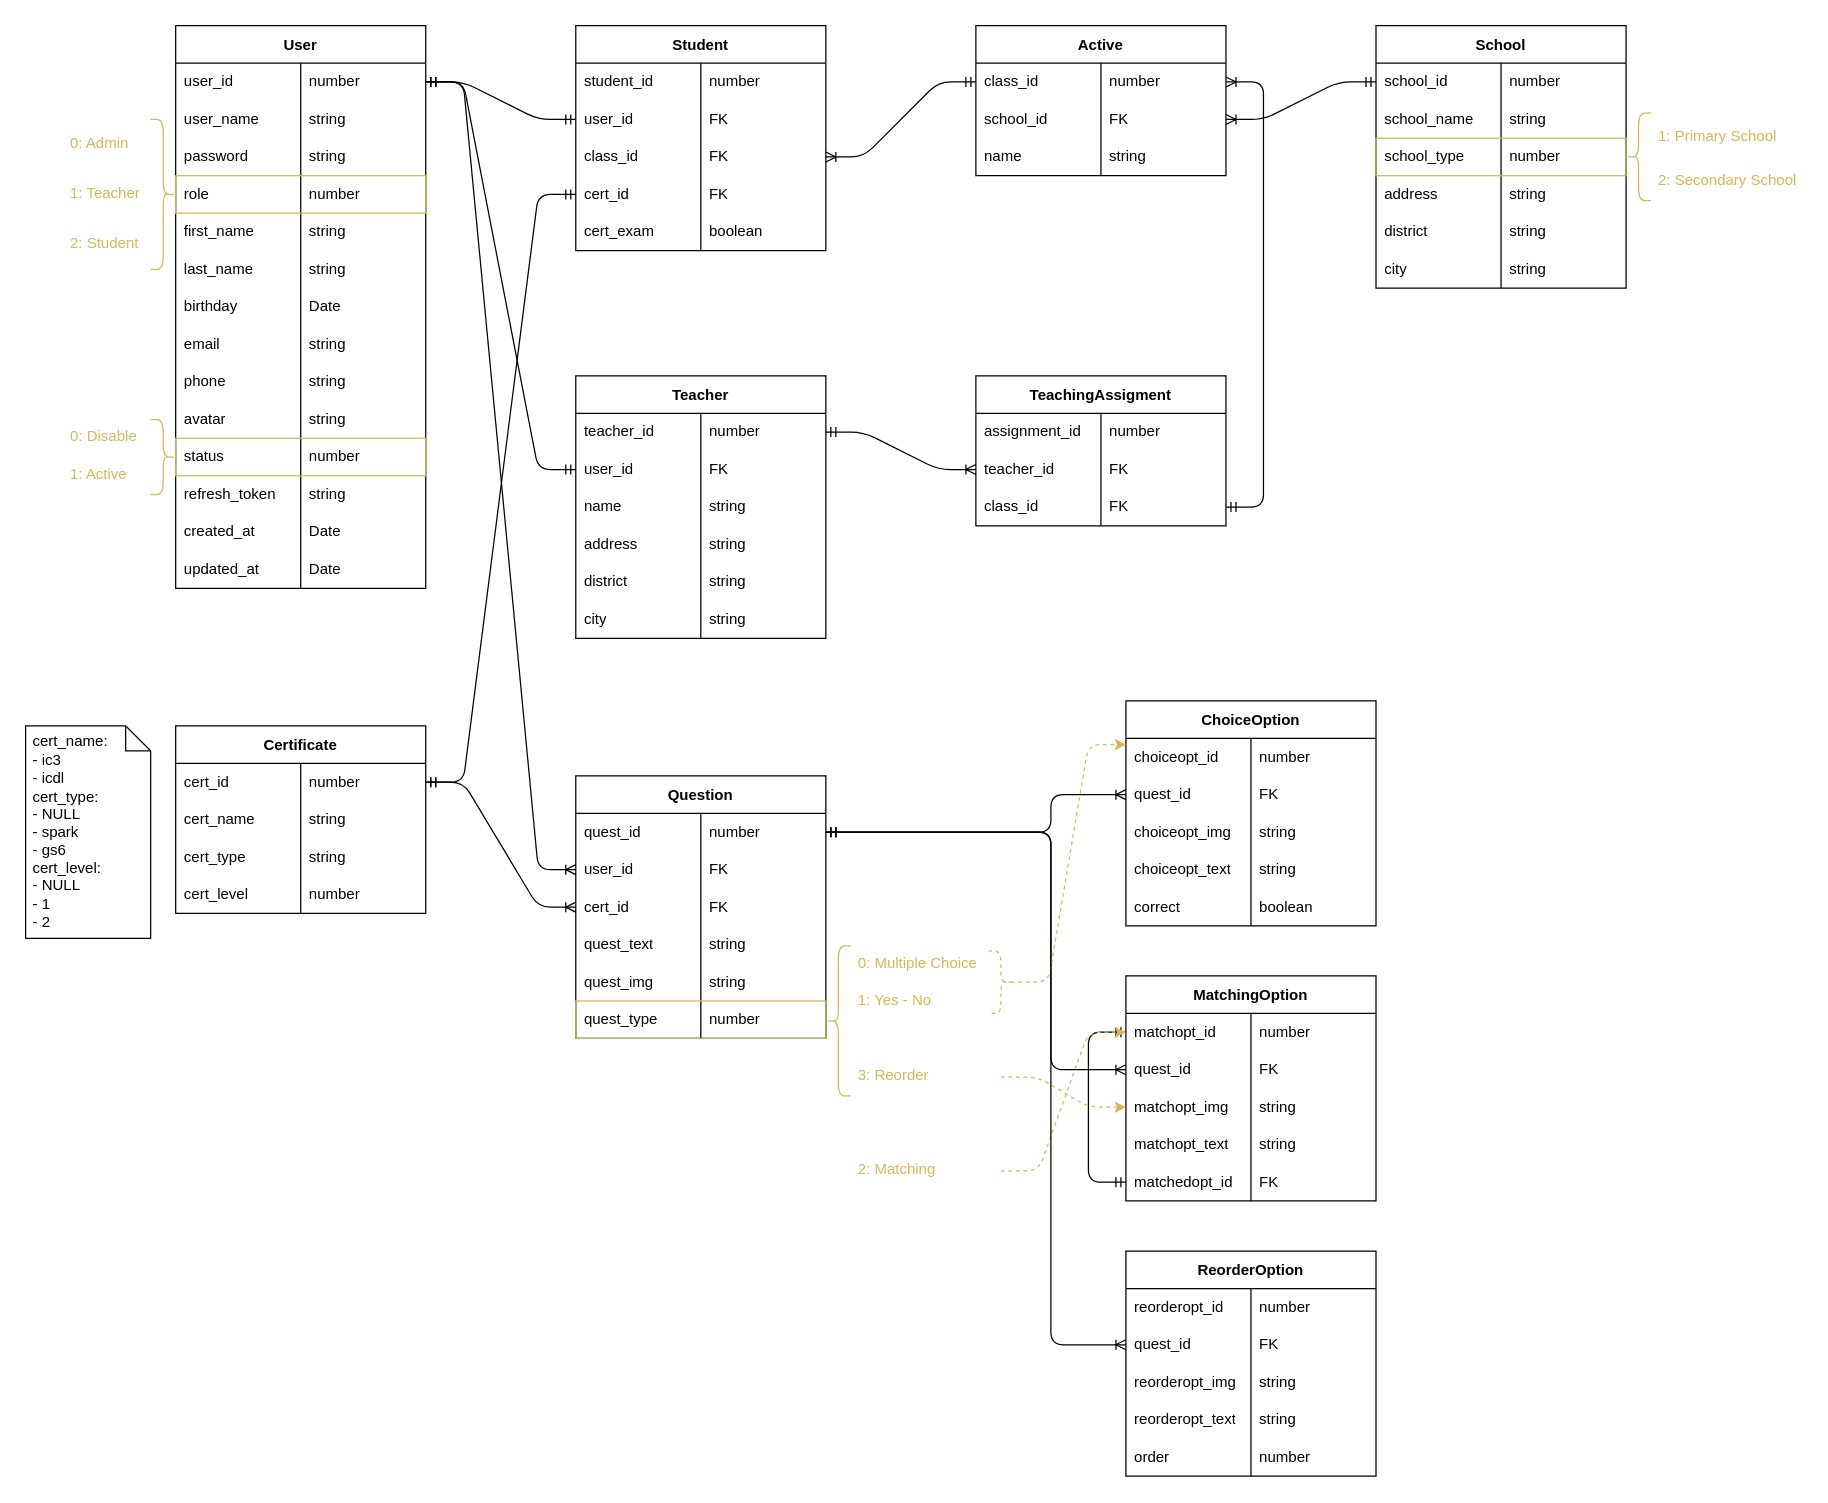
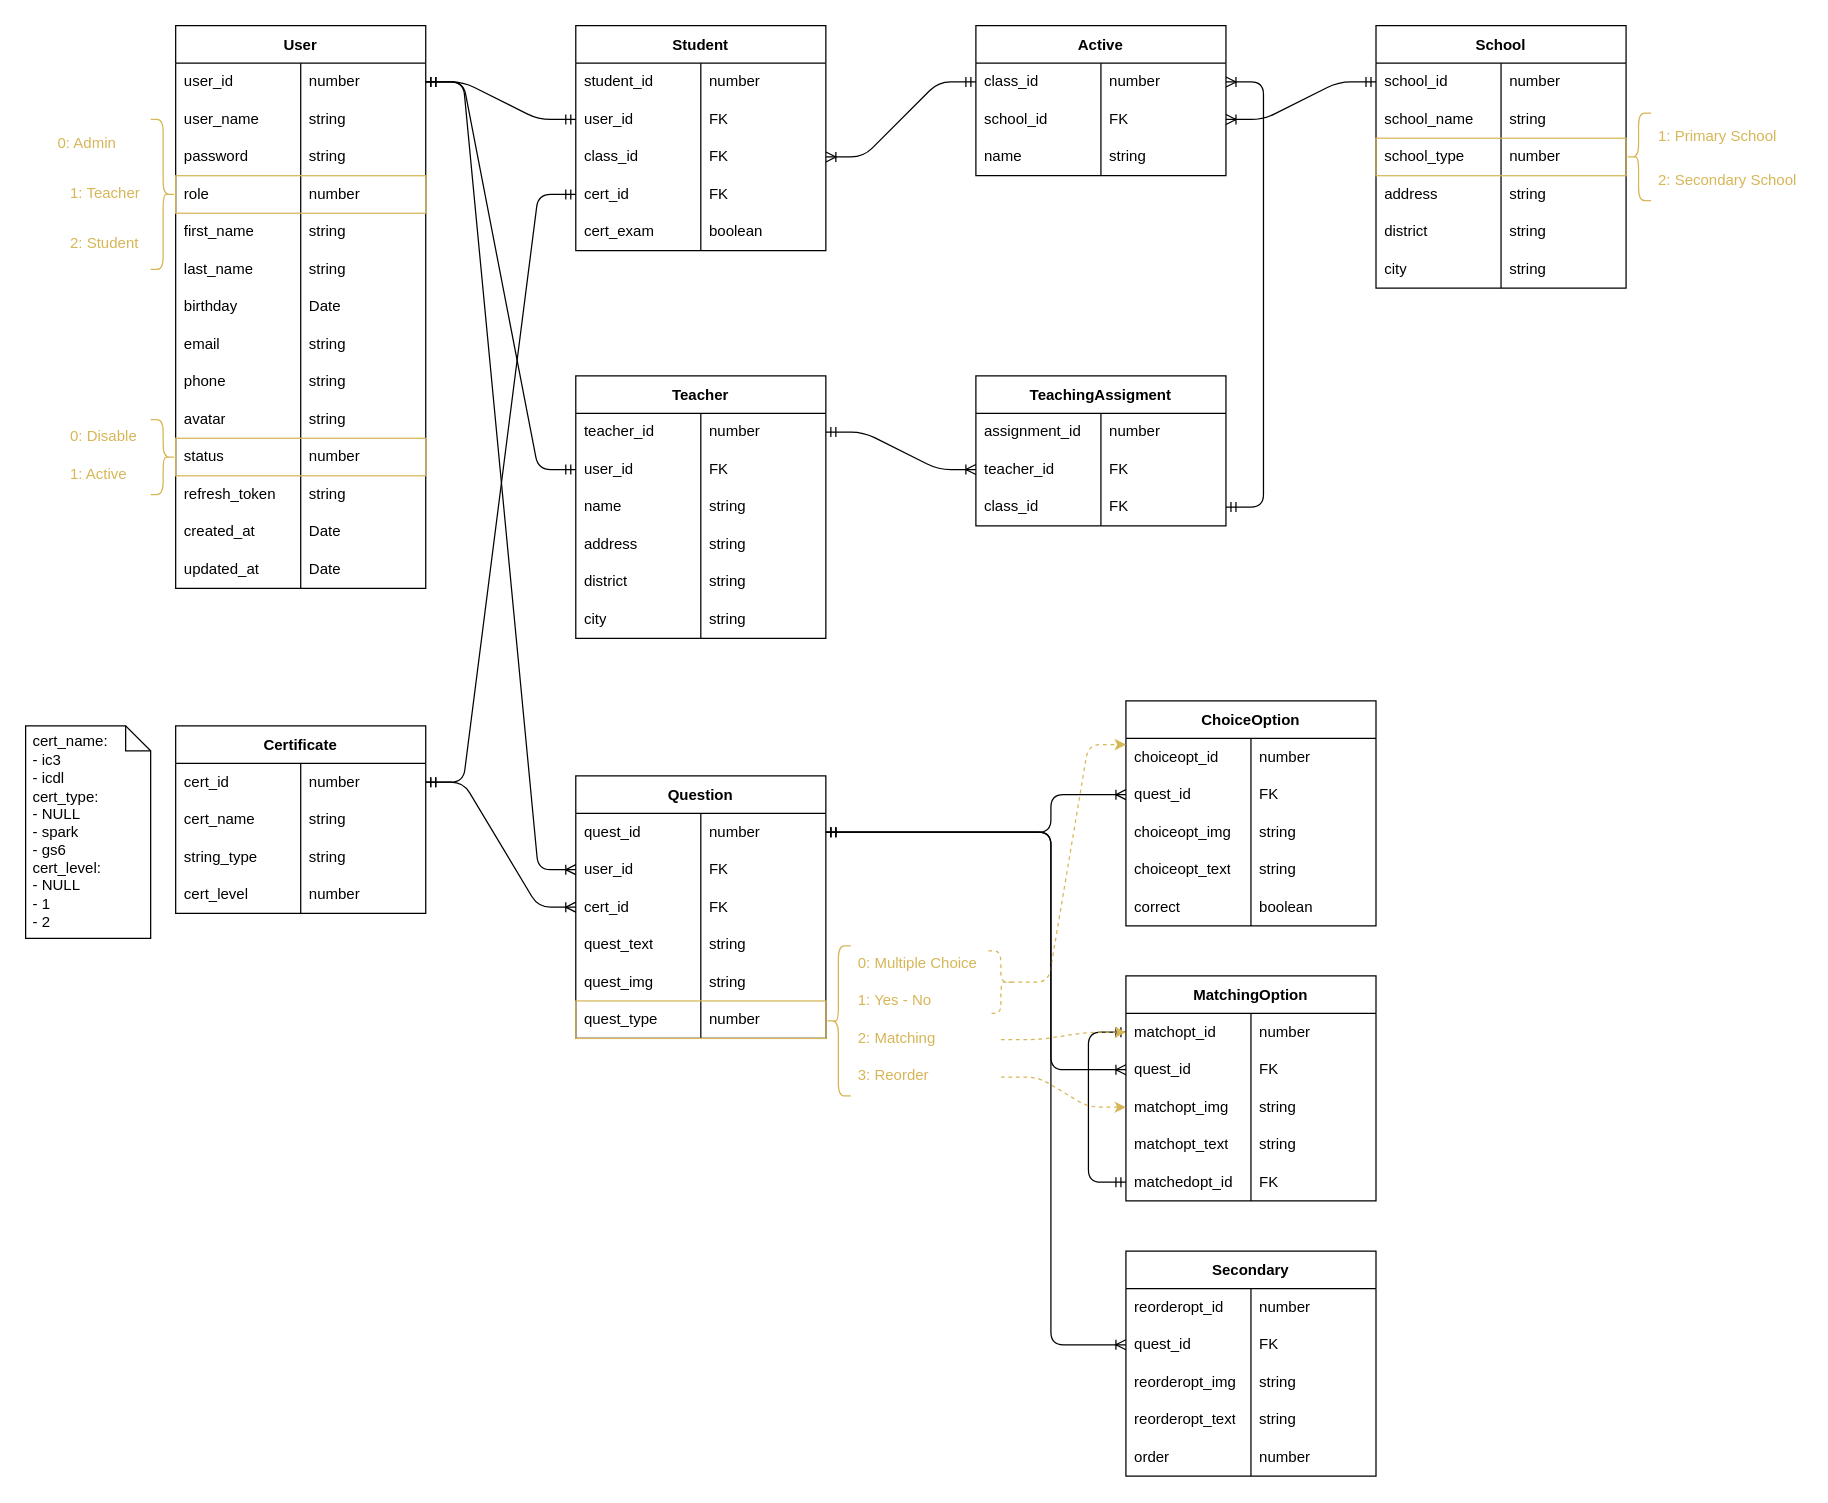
(107, 144) -> (94, 144)
(222, 857) -> (229, 857)
(926, 1171) -> (926, 1039)
(1250, 1270) -> (1250, 1270)
